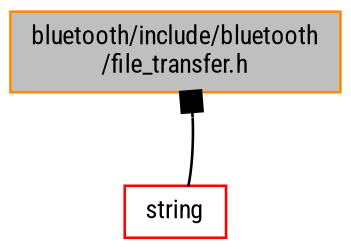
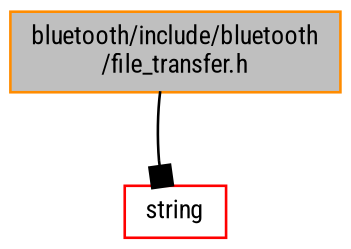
(192, 152) -> (158, 126)
